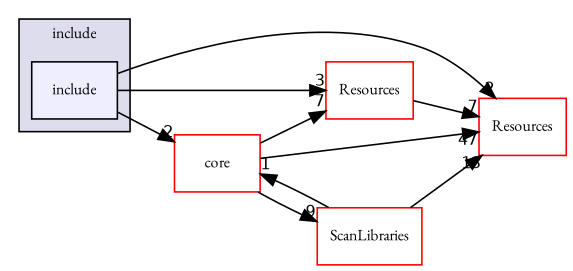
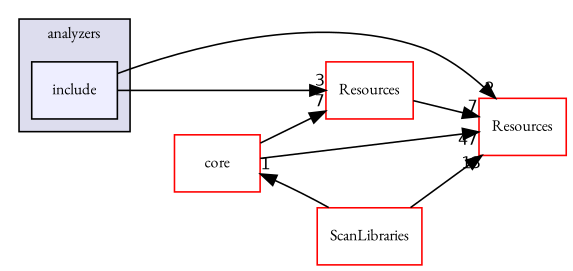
(75, 34) -> (75, 34)
(140, 124) -> none
(280, 204) -> none
